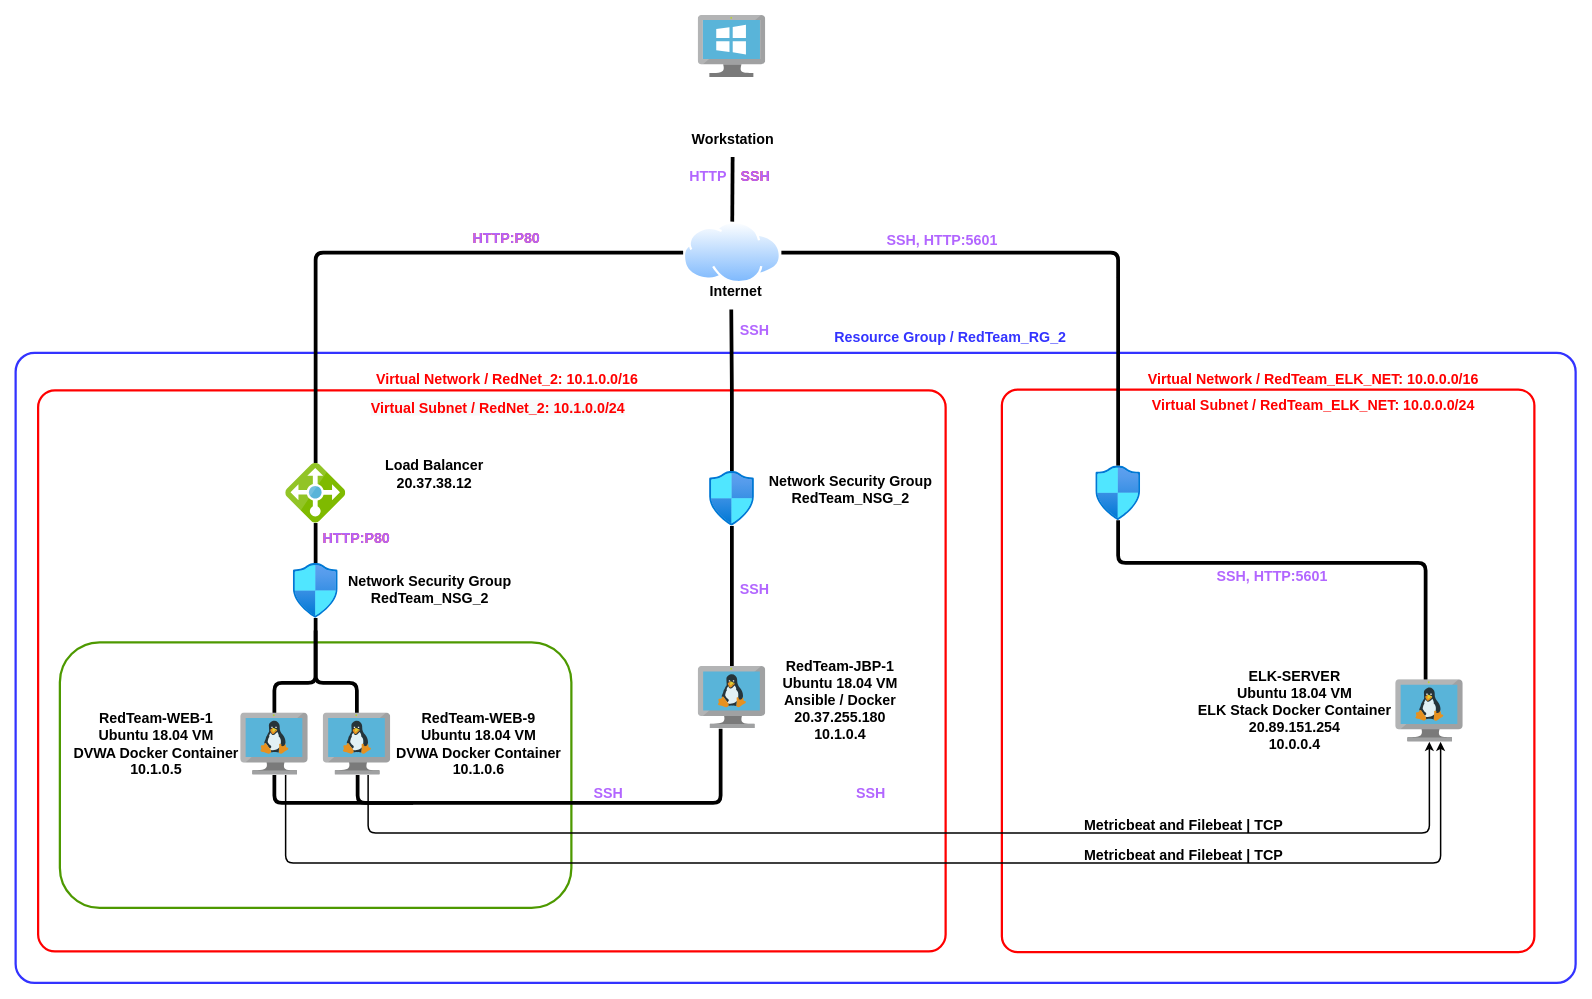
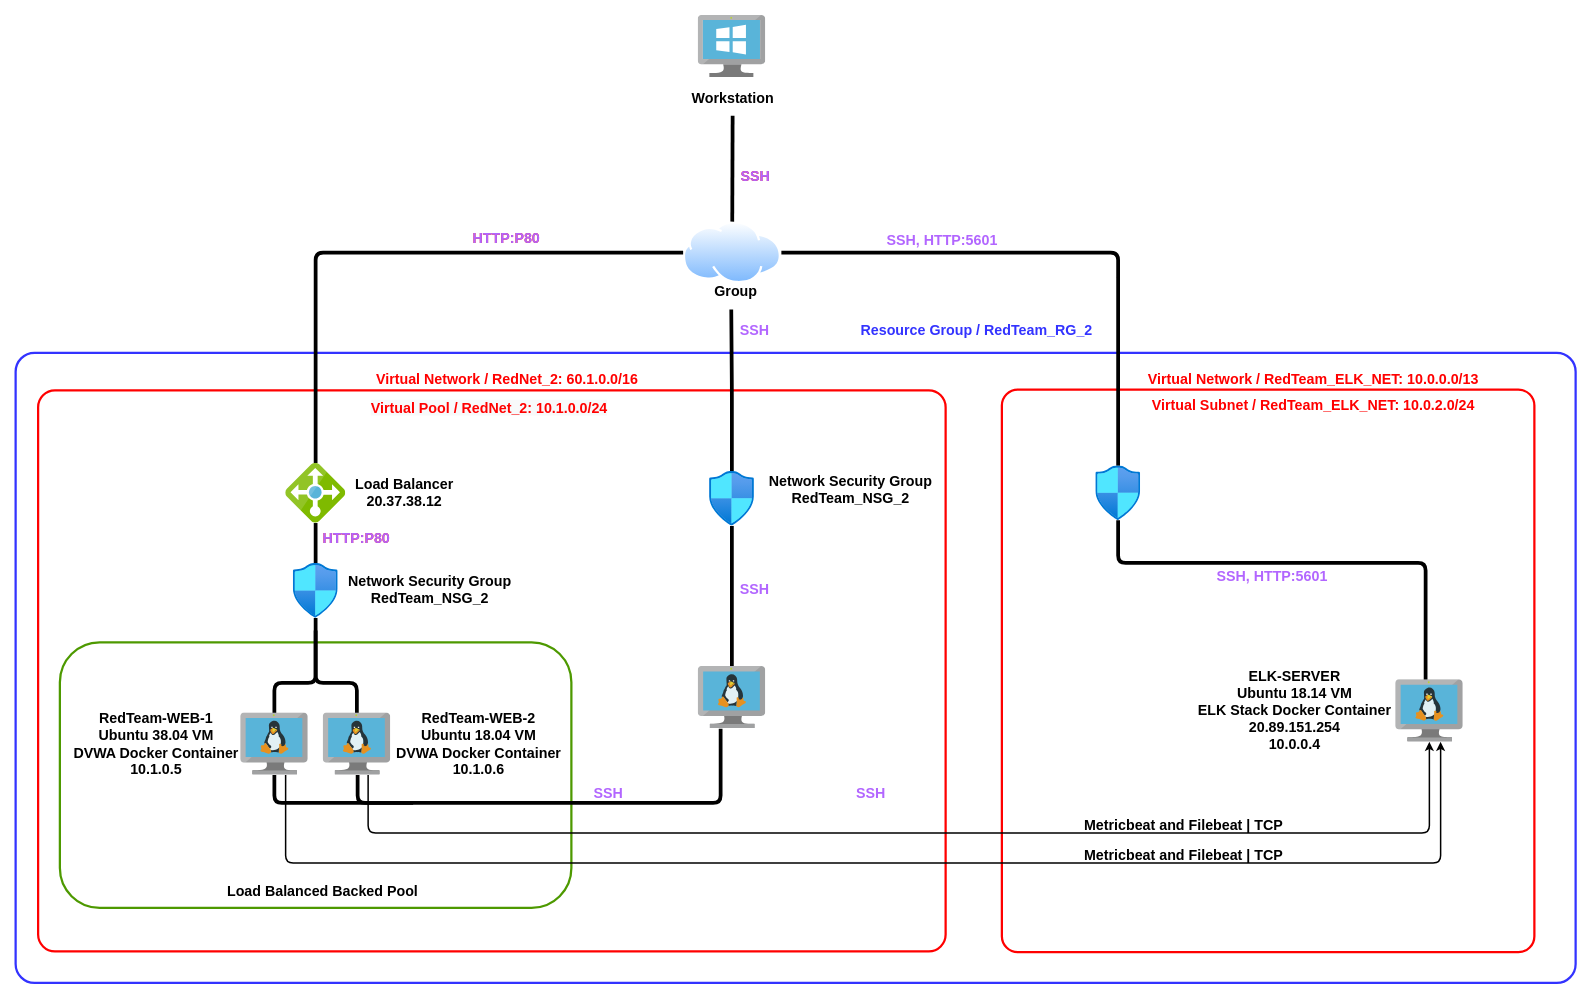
(732, 140) -> (732, 99)
(707, 177) -> none
(736, 292) -> (736, 292)
(956, 337) -> (982, 330)
(507, 380) -> (507, 380)
(1313, 380) -> (1313, 380)
(1313, 405) -> (1313, 405)
(504, 409) -> (494, 409)
(434, 475) -> (404, 493)
(840, 709) -> none
(1295, 711) -> (1295, 711)
(156, 744) -> (156, 744)
(479, 744) -> (479, 744)
none -> (322, 891)
